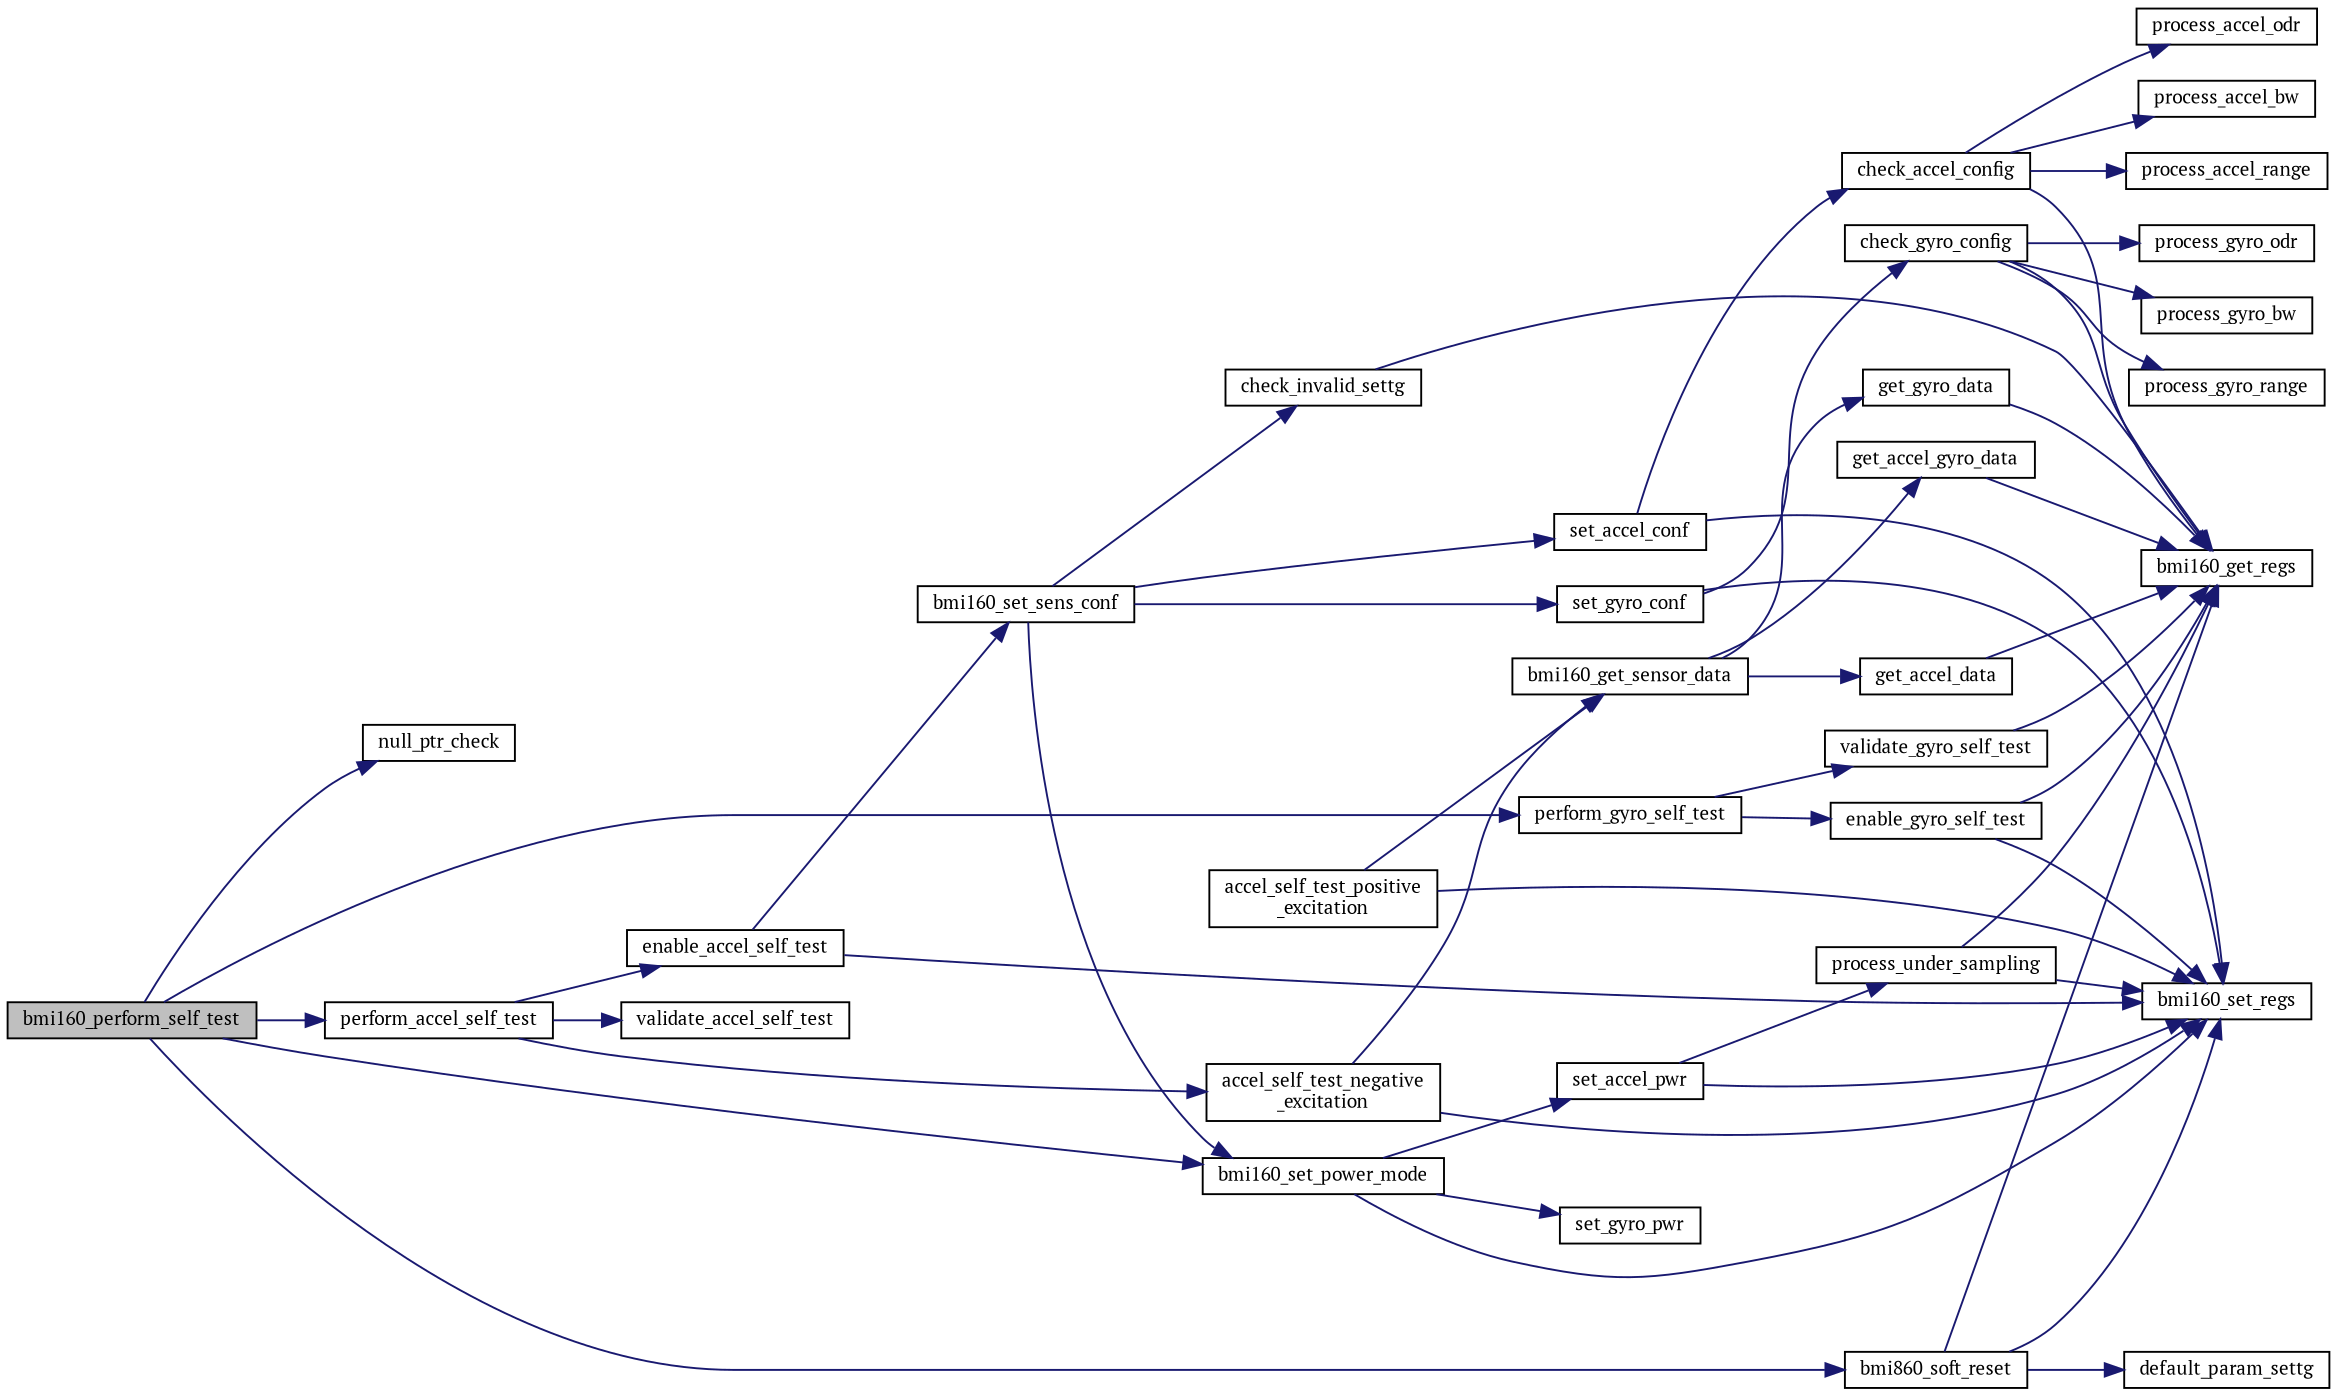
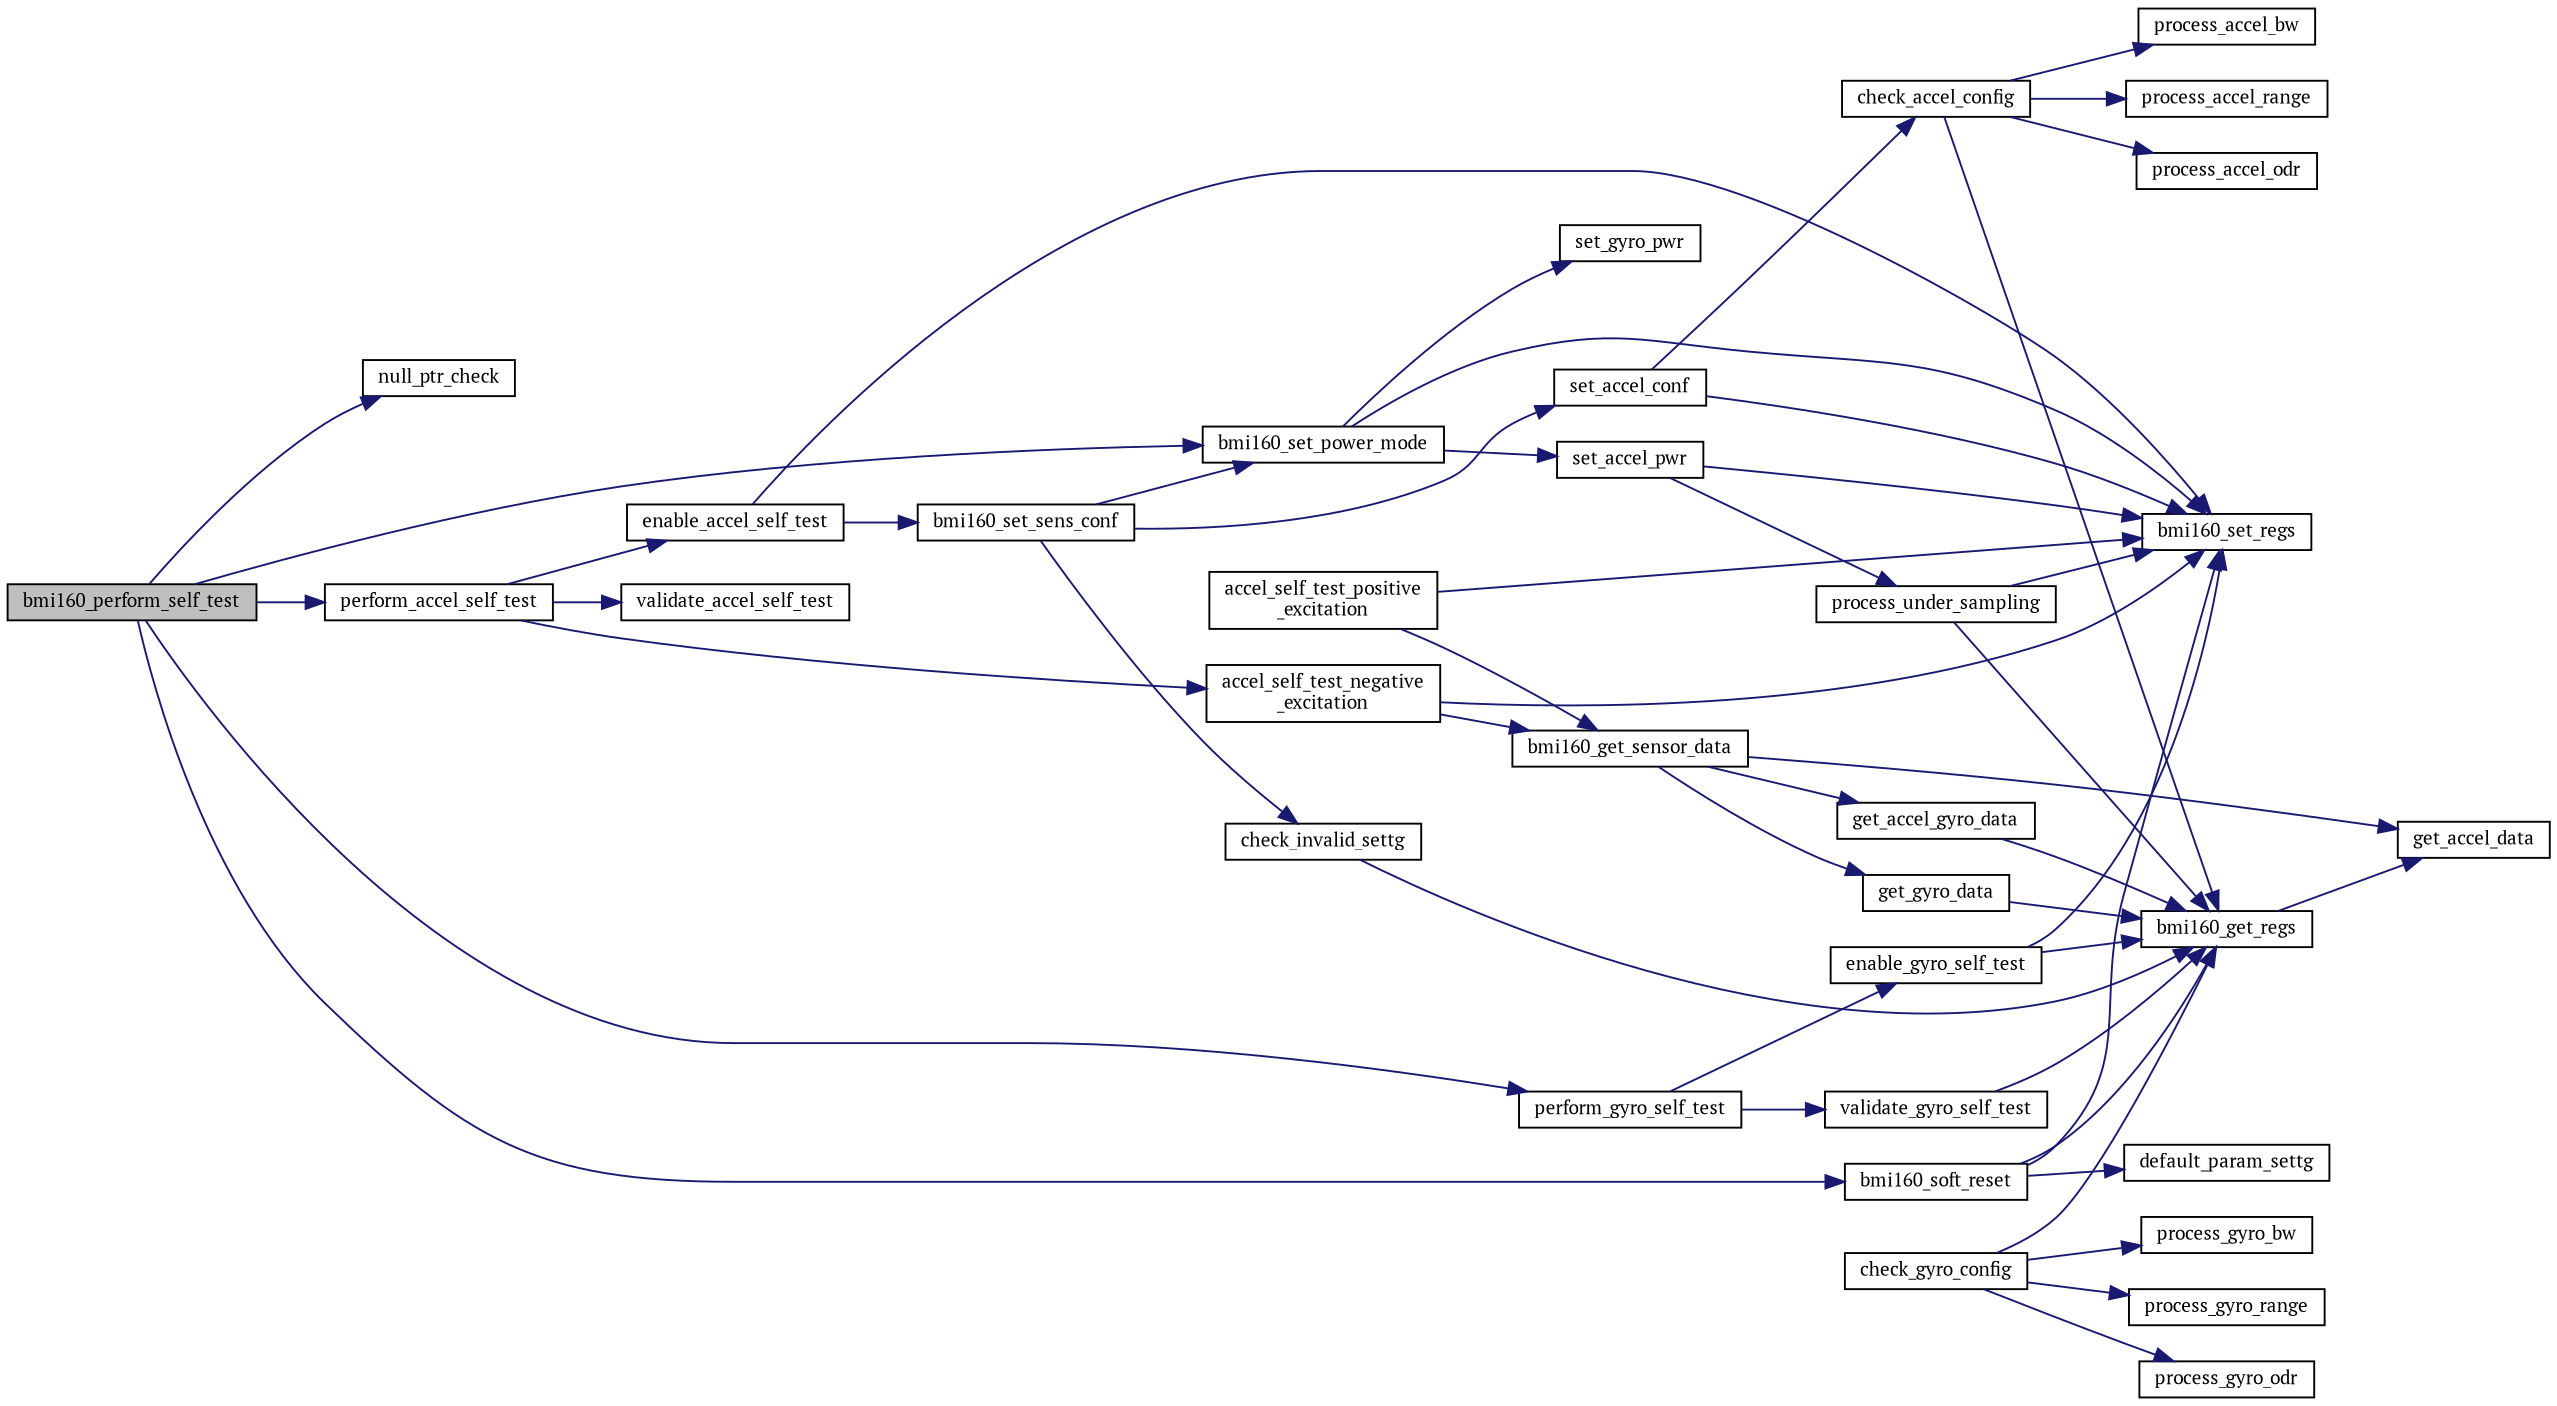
(1630, 604) -> none
(2072, 626) -> (2341, 888)
(1936, 1370) -> (1936, 1182)
